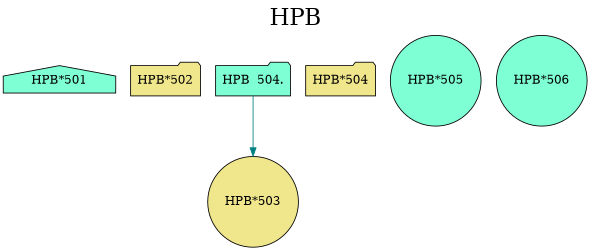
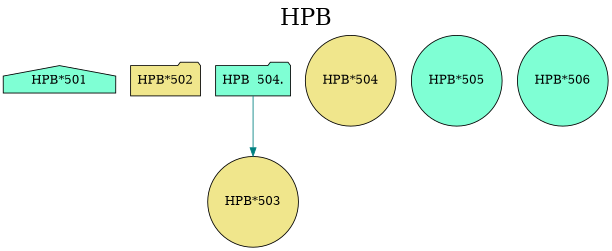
(341, 81) -> (351, 81)
